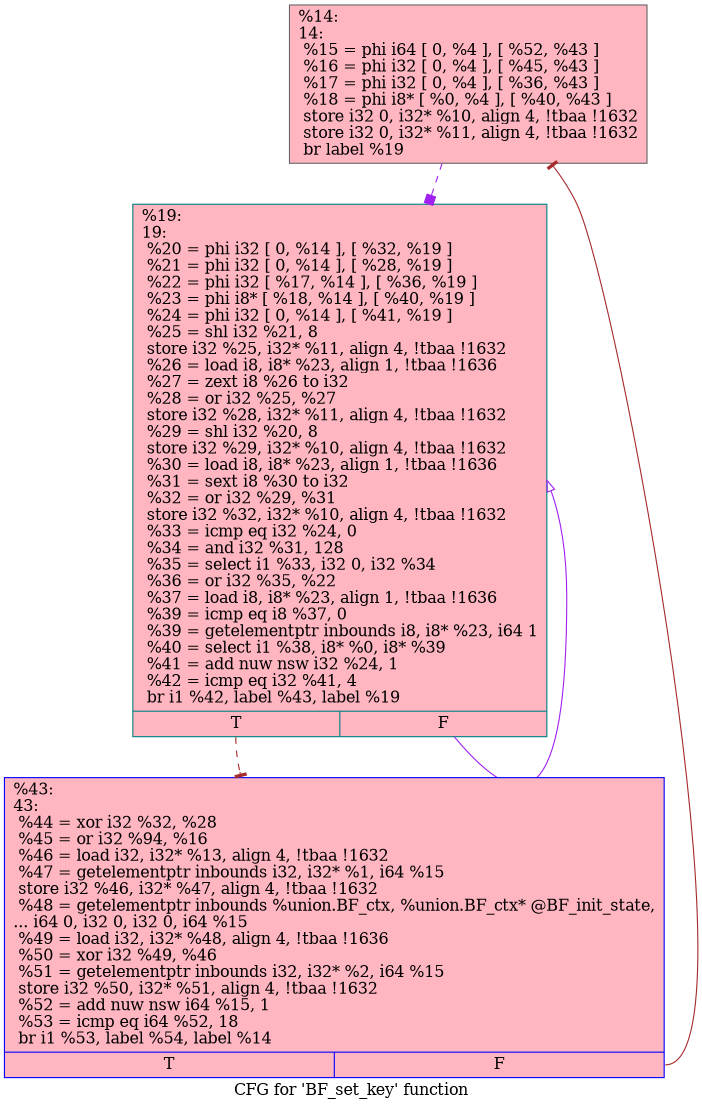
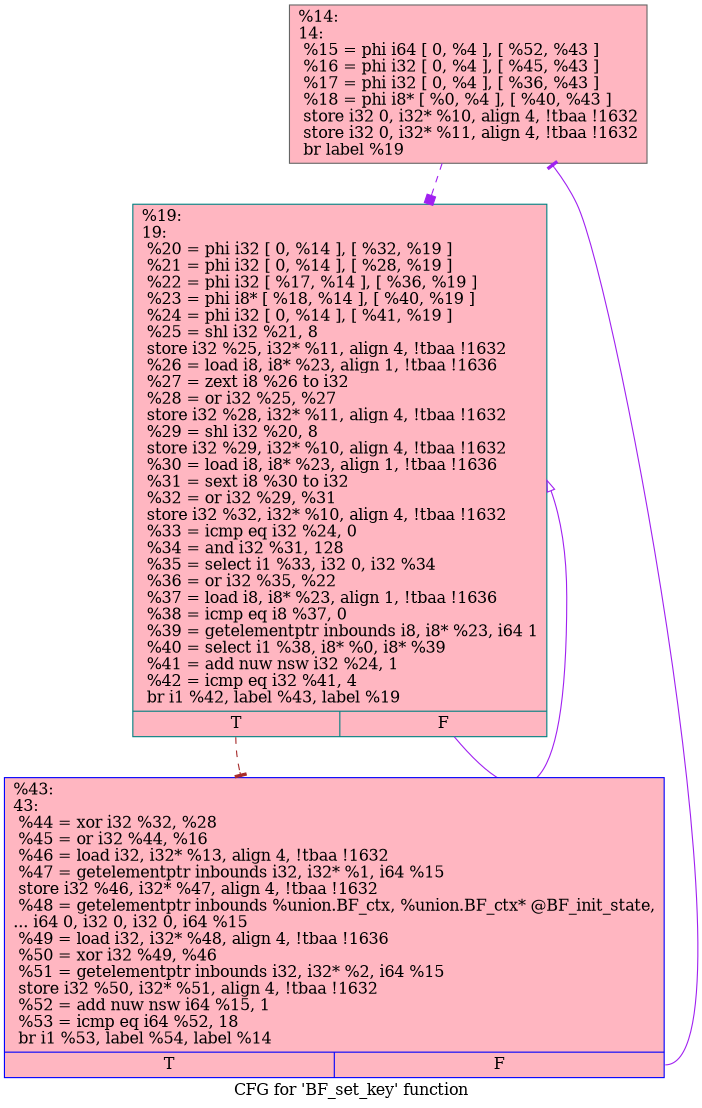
(664, 614) -> (664, 614)
(245, 615) -> (245, 615)
(111, 840) -> (111, 840)
